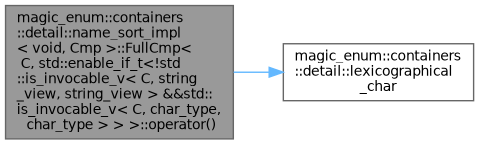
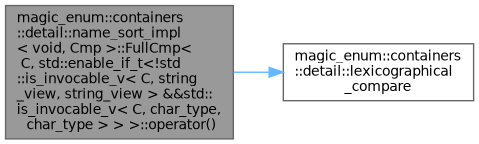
(378, 72) -> (378, 72)
